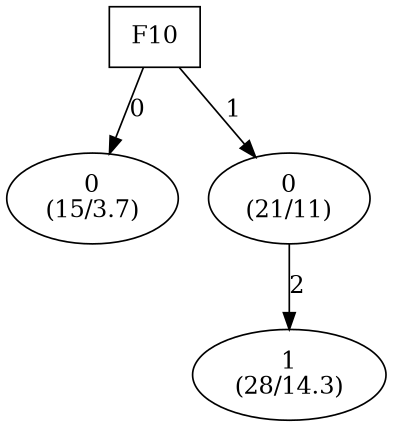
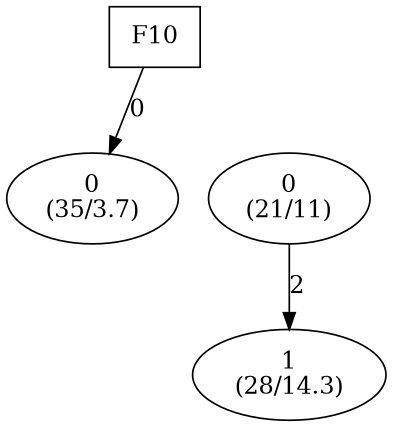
(212, 106) -> none
(93, 198) -> (93, 198)
